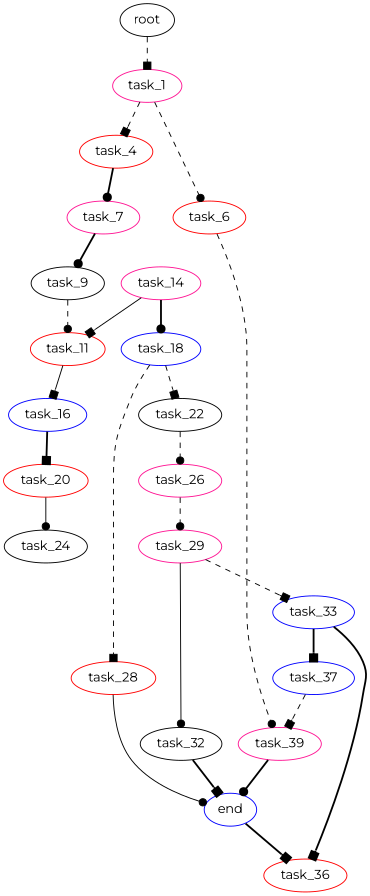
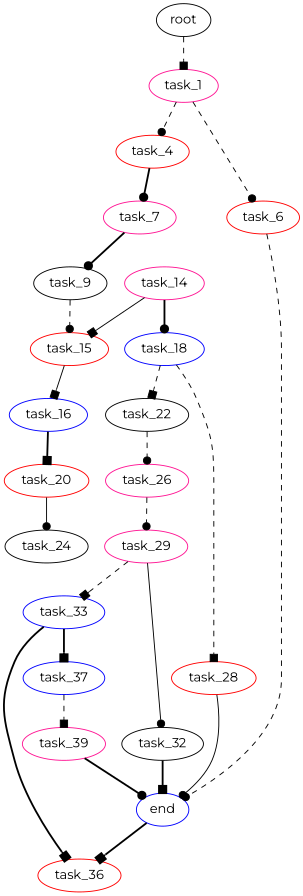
(134, 114) -> (170, 115)
(68, 349) -> (69, 349)
(247, 476) -> (281, 533)
